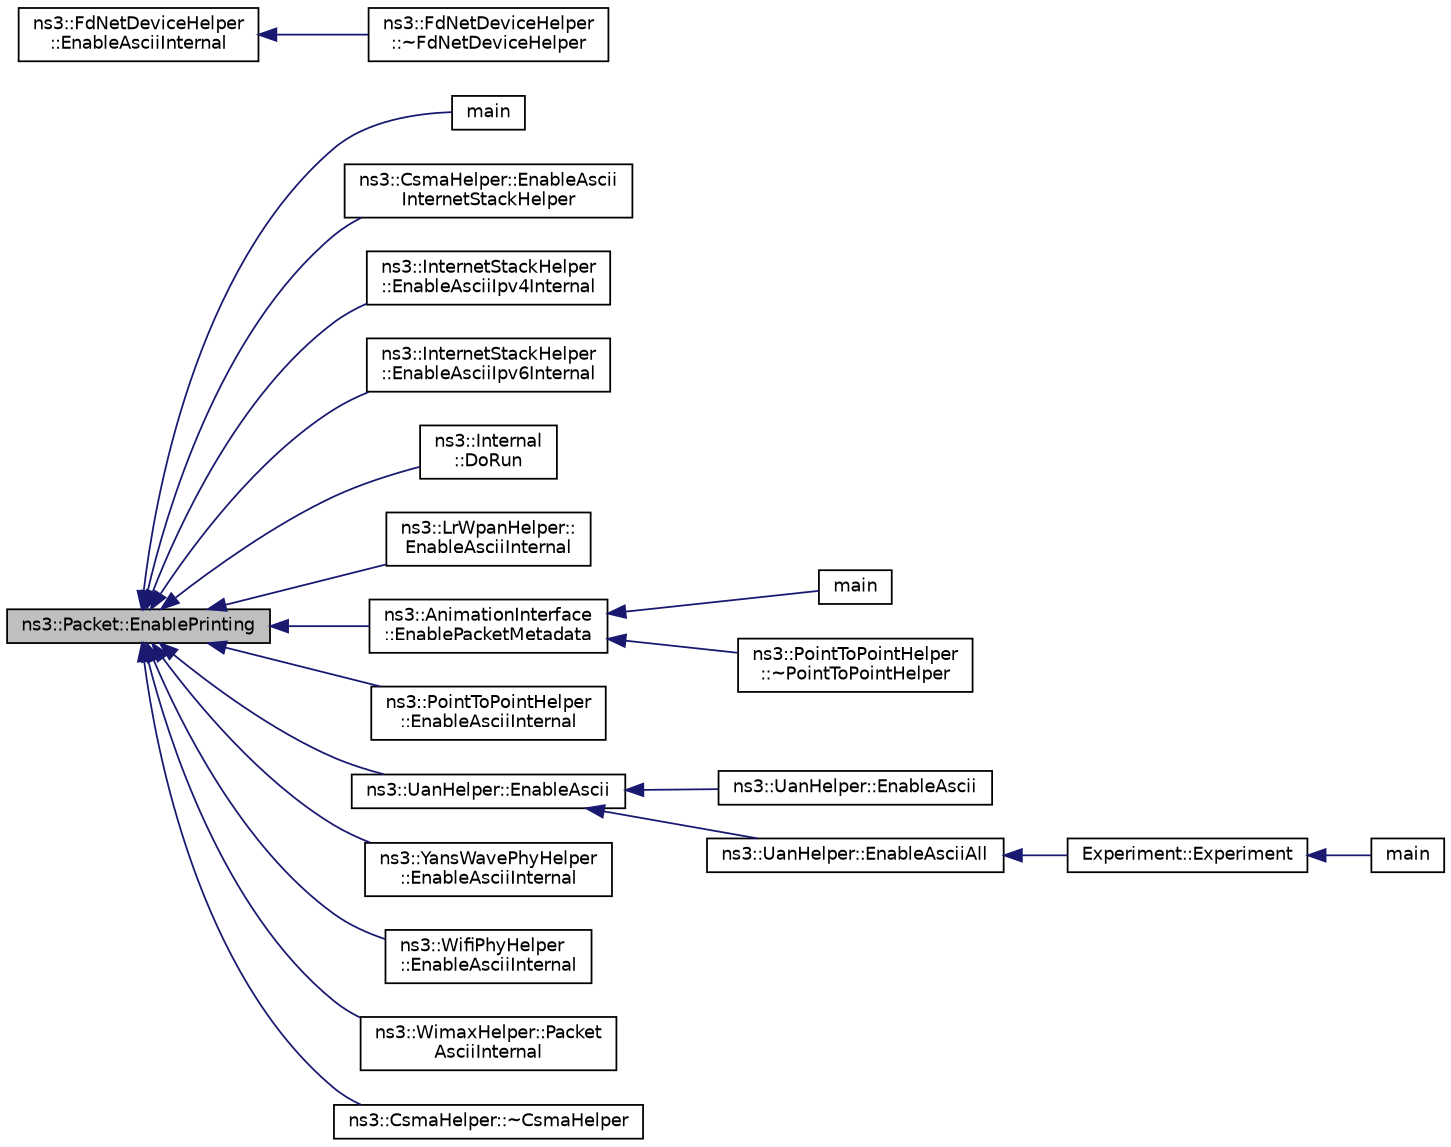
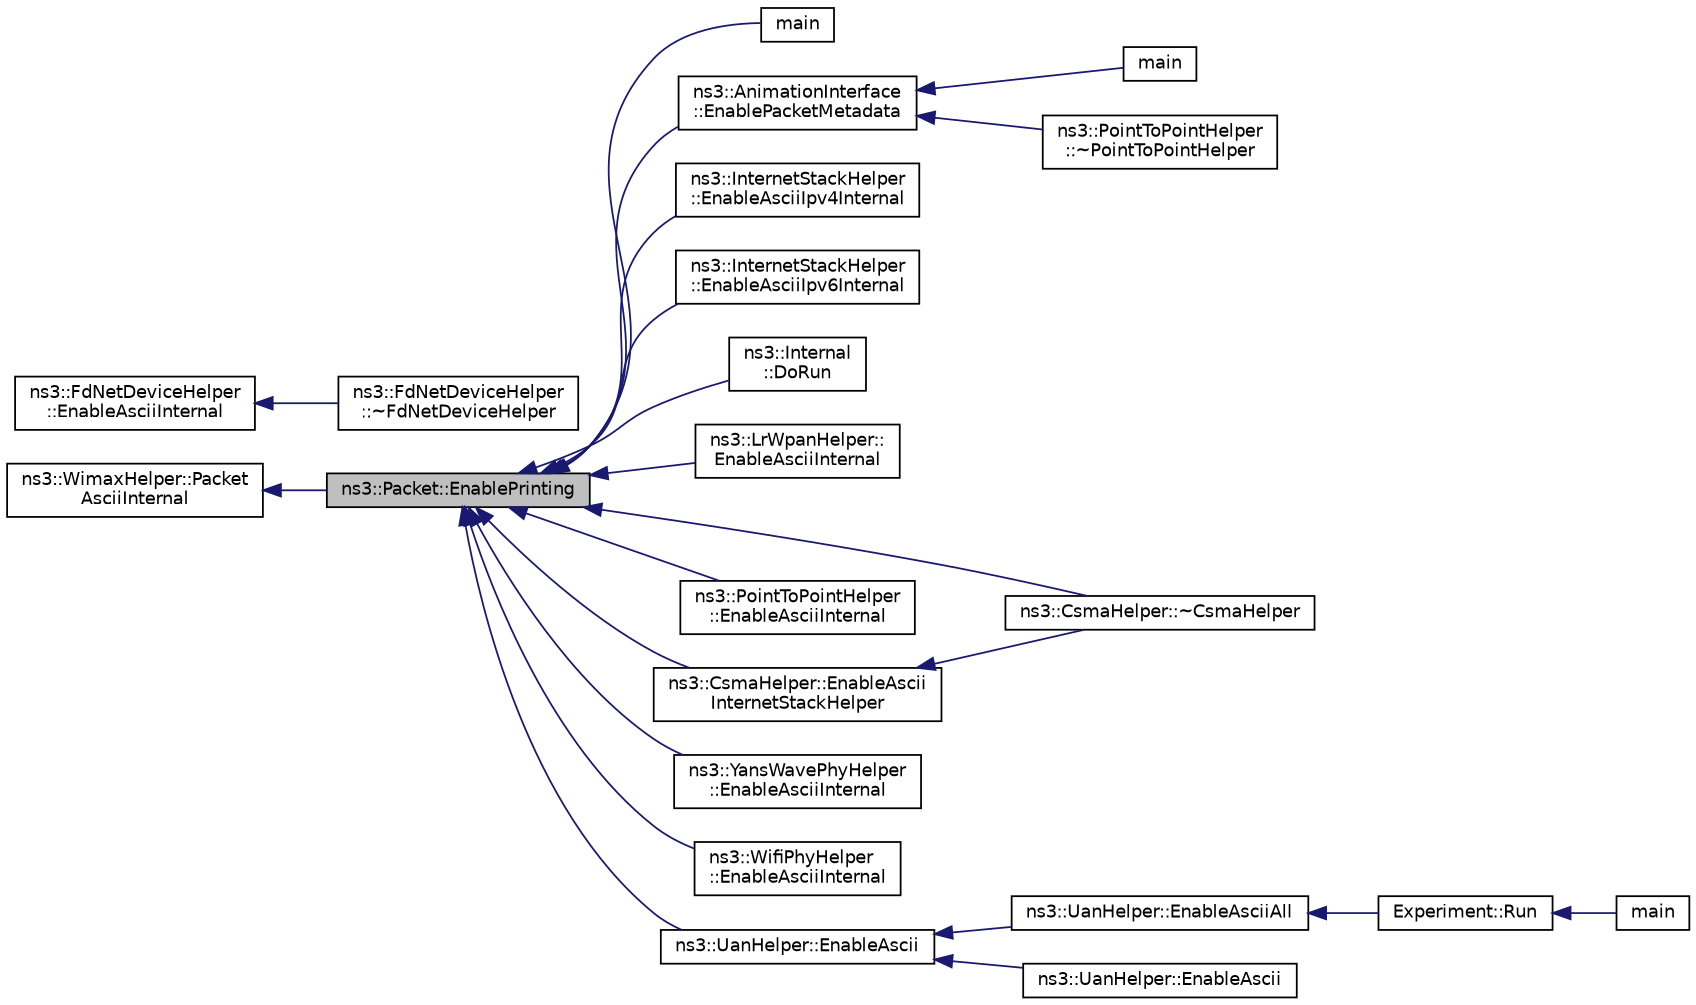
none -> (1009, 647)
(1188, 855) -> (1466, 913)
(224, 859) -> (304, 490)
